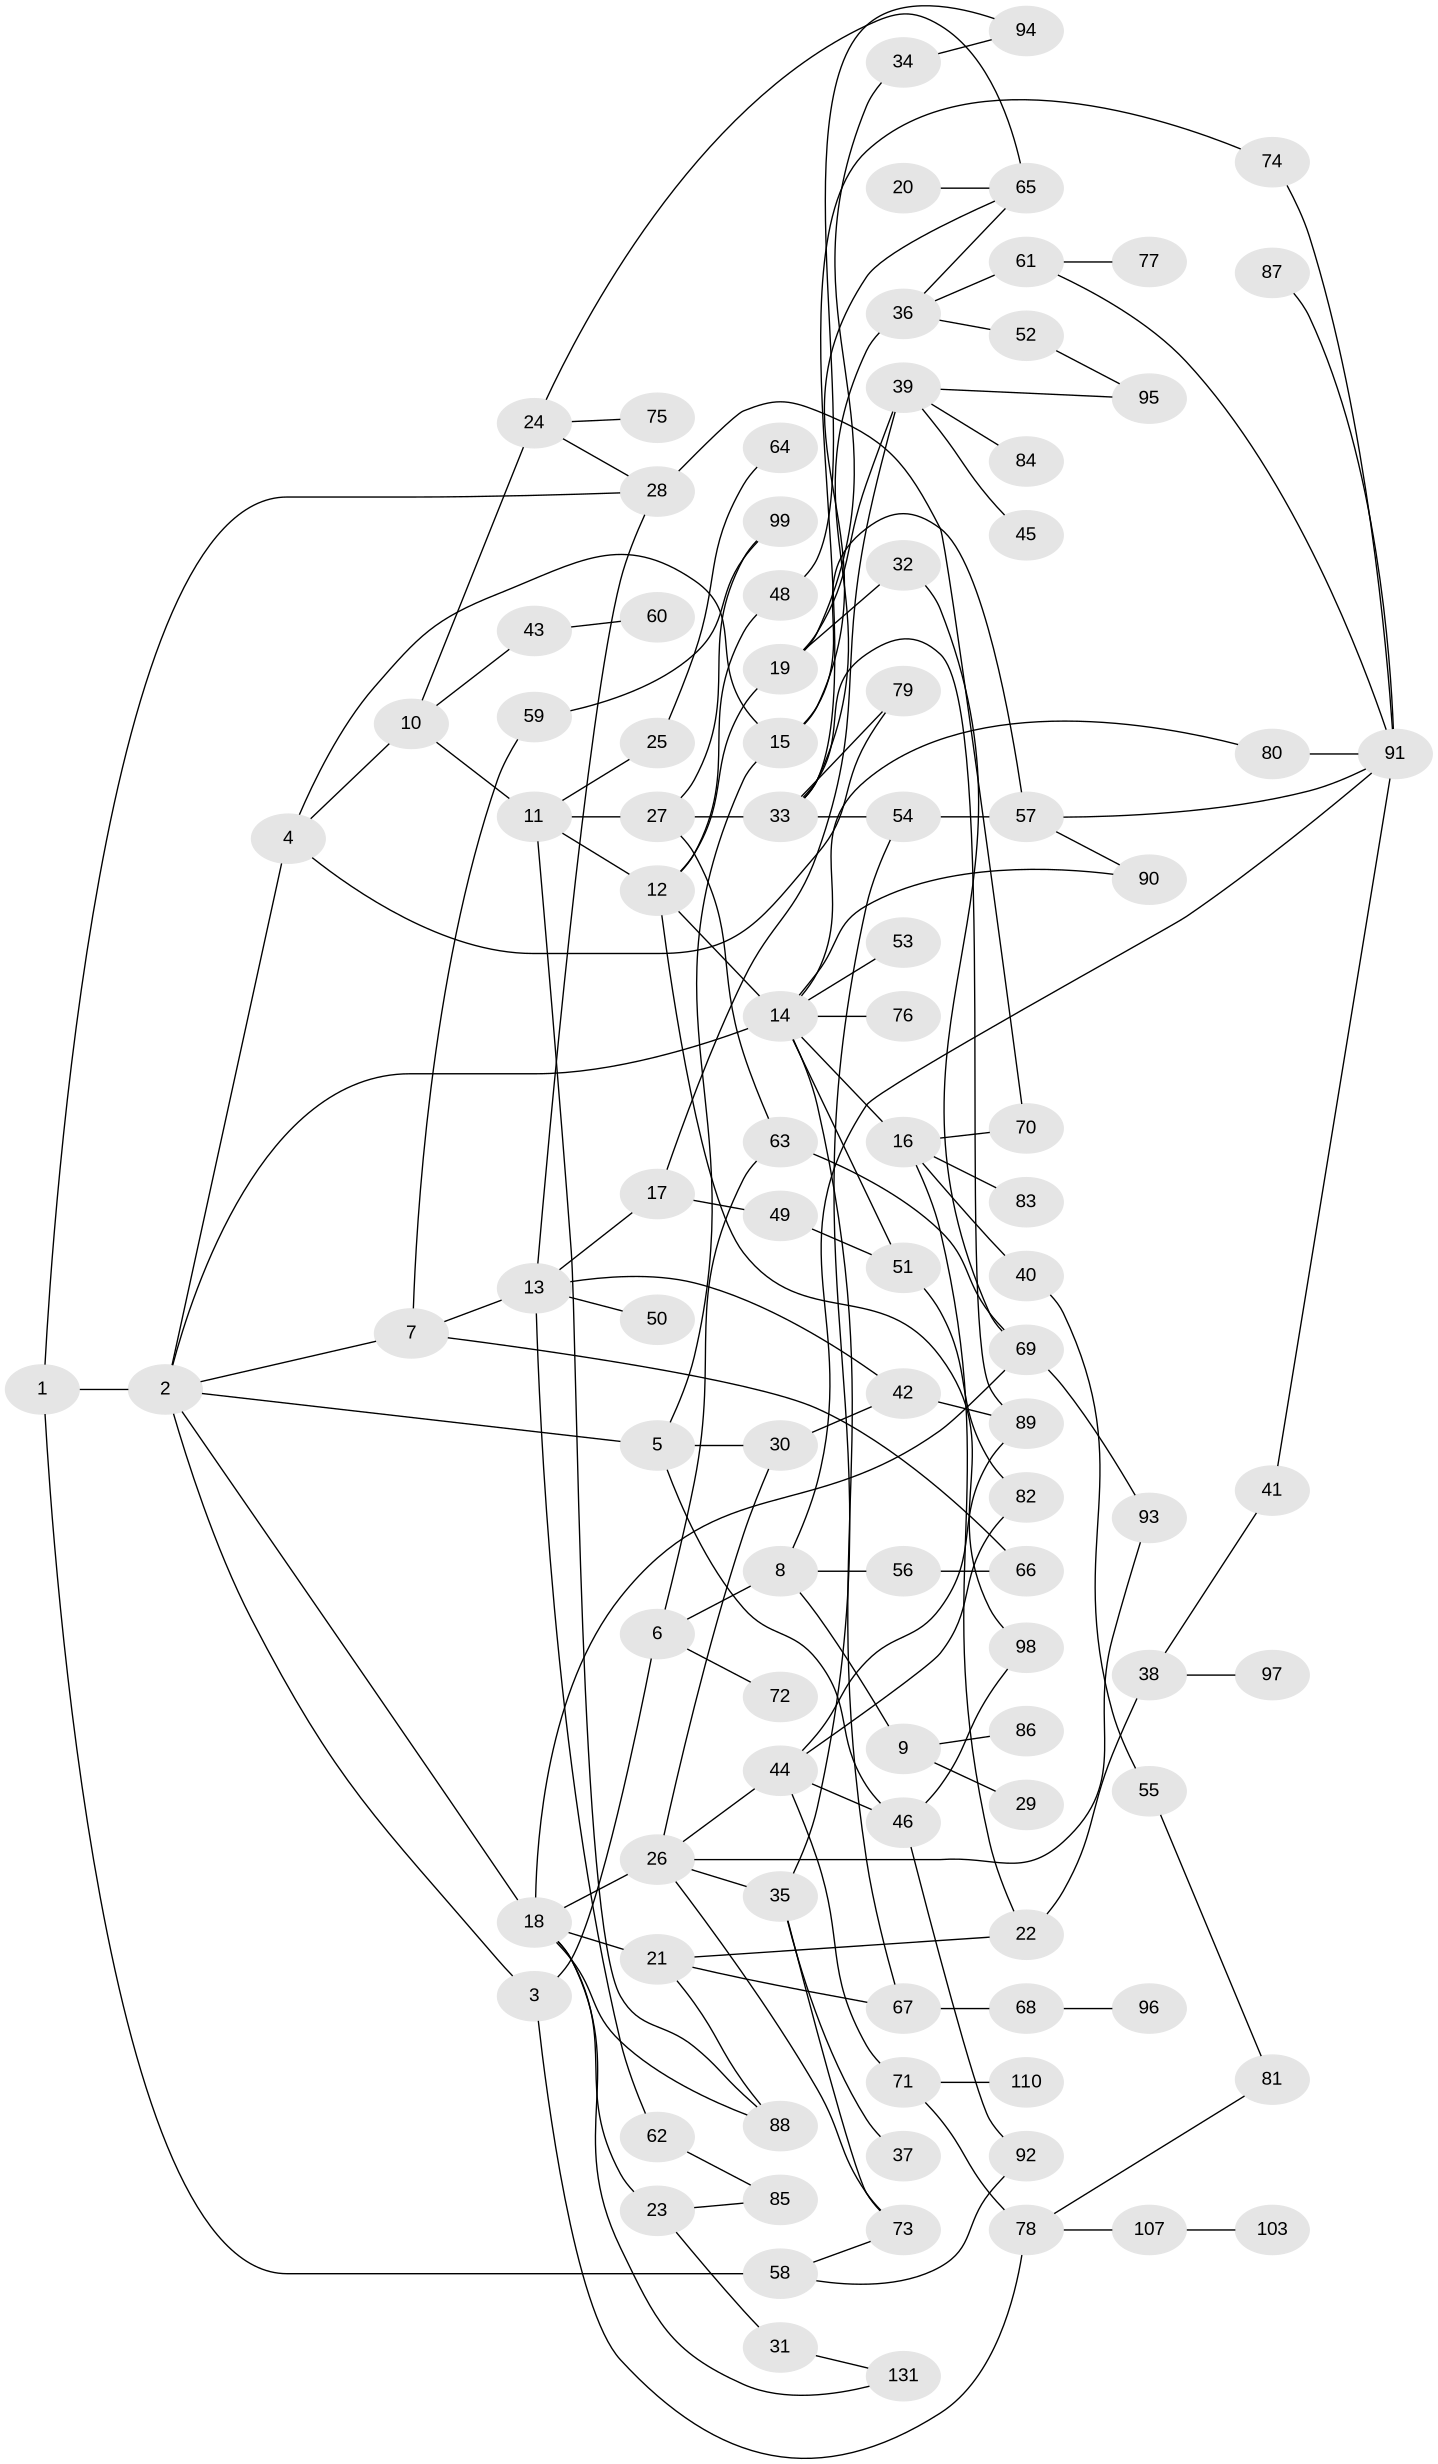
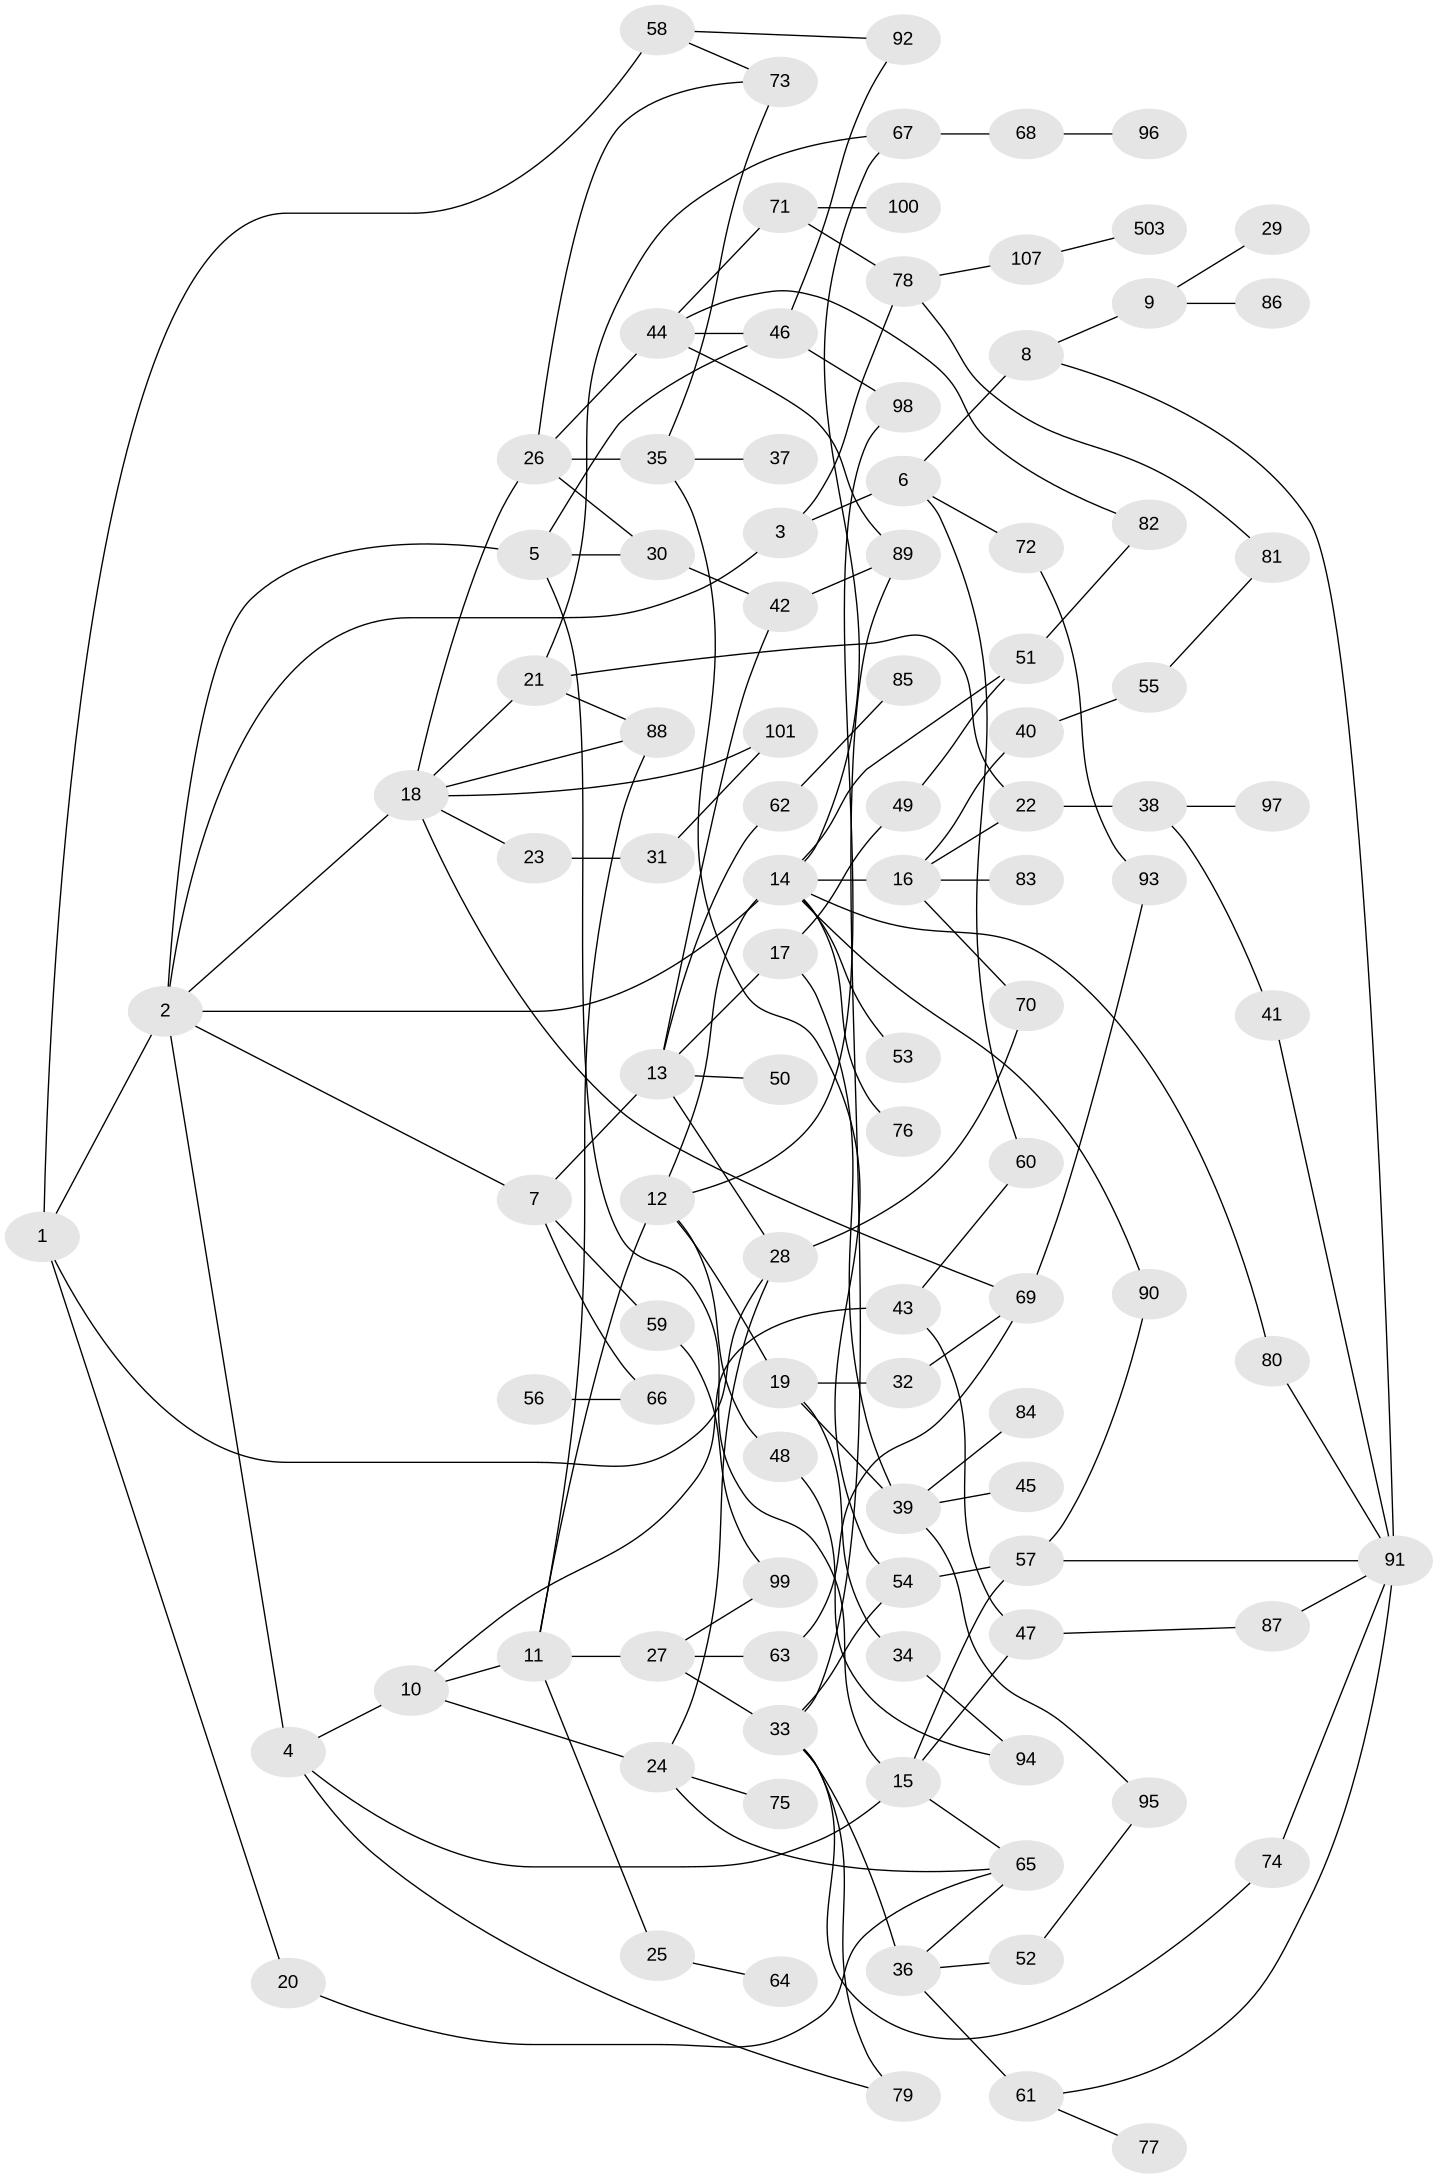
(705, 1394) -> (981, 816)
(840, 1571) -> none
none -> (165, 1610)
none -> (1026, 1635)
(1039, 1858) -> (1082, 725)
(1026, 2082) -> (903, 208)
(719, 2205) -> none
(1272, 2230) -> (1149, 230)
(903, 2376) -> (780, 733)
